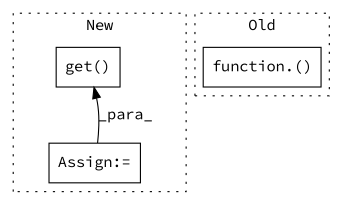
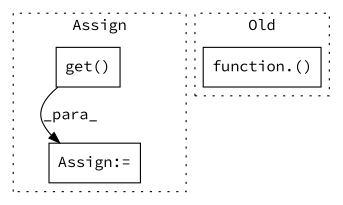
(100, 26) -> (100, 26)
(99, 121) -> (41, 110)
